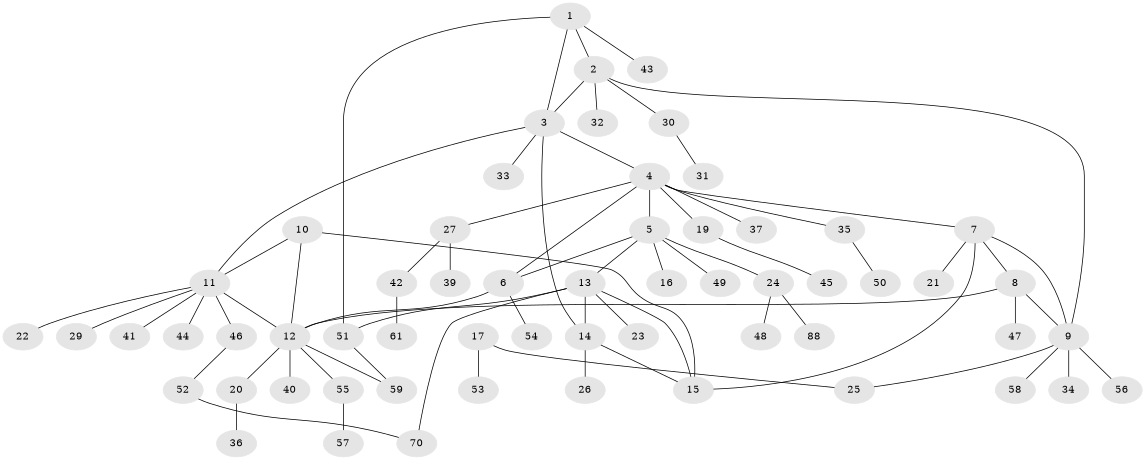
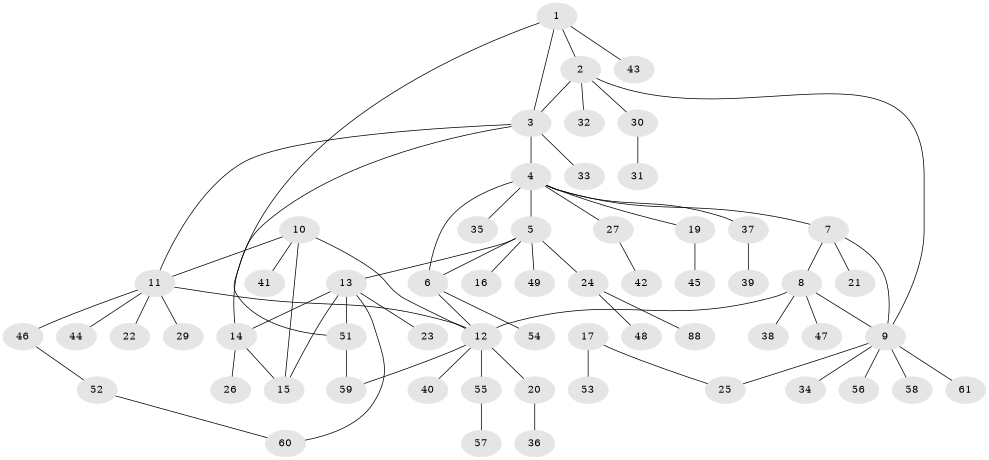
(450, 257) -> (748, 257)
(880, 283) -> none
(397, 305) -> (926, 363)
(170, 310) -> (282, 257)
none -> (768, 337)
(873, 357) -> none
(417, 444) -> (286, 444)
